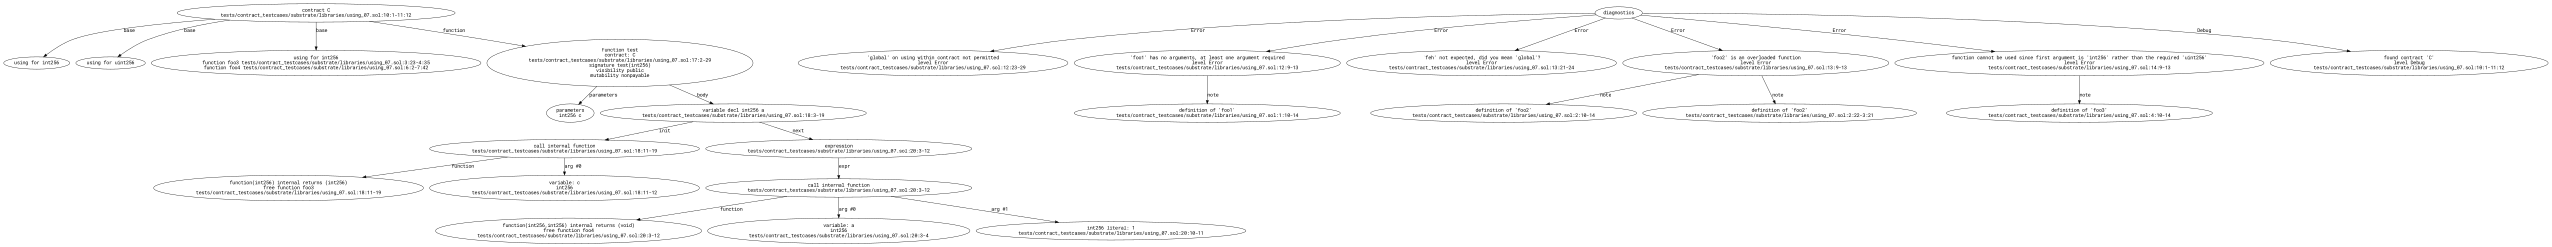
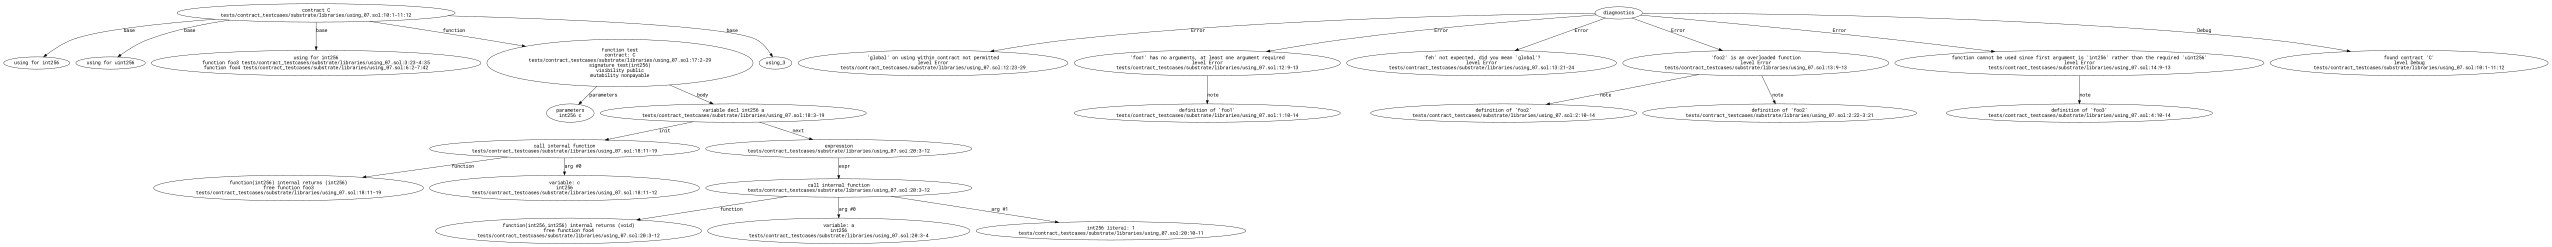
none -> (775, 63)
